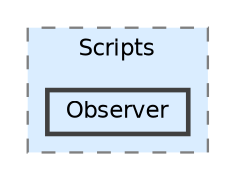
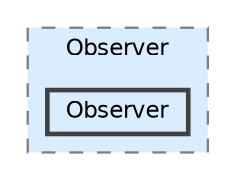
(118, 50) -> (118, 50)
